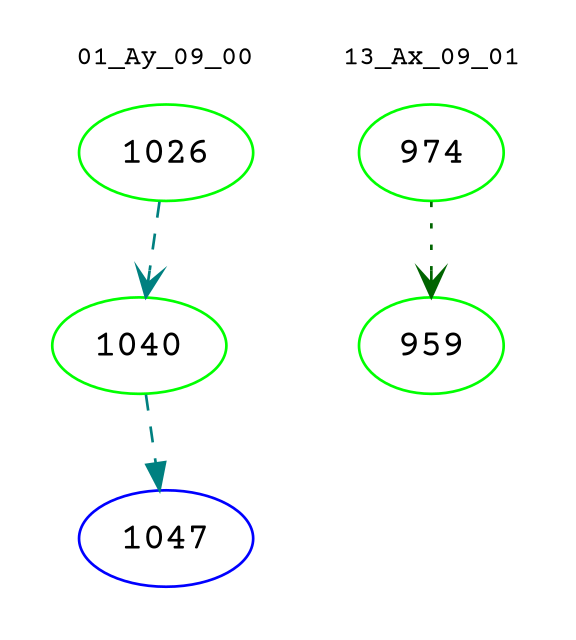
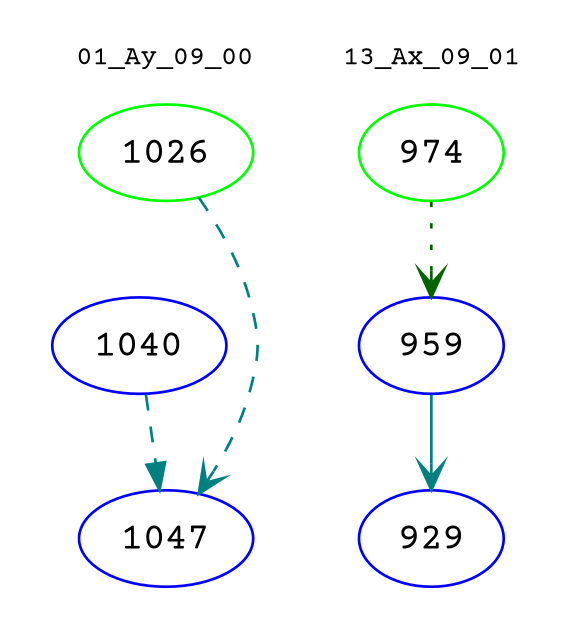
(155, 236) -> (257, 332)
(139, 346) -> (139, 346)
(431, 346) -> (431, 346)
none -> (431, 539)
